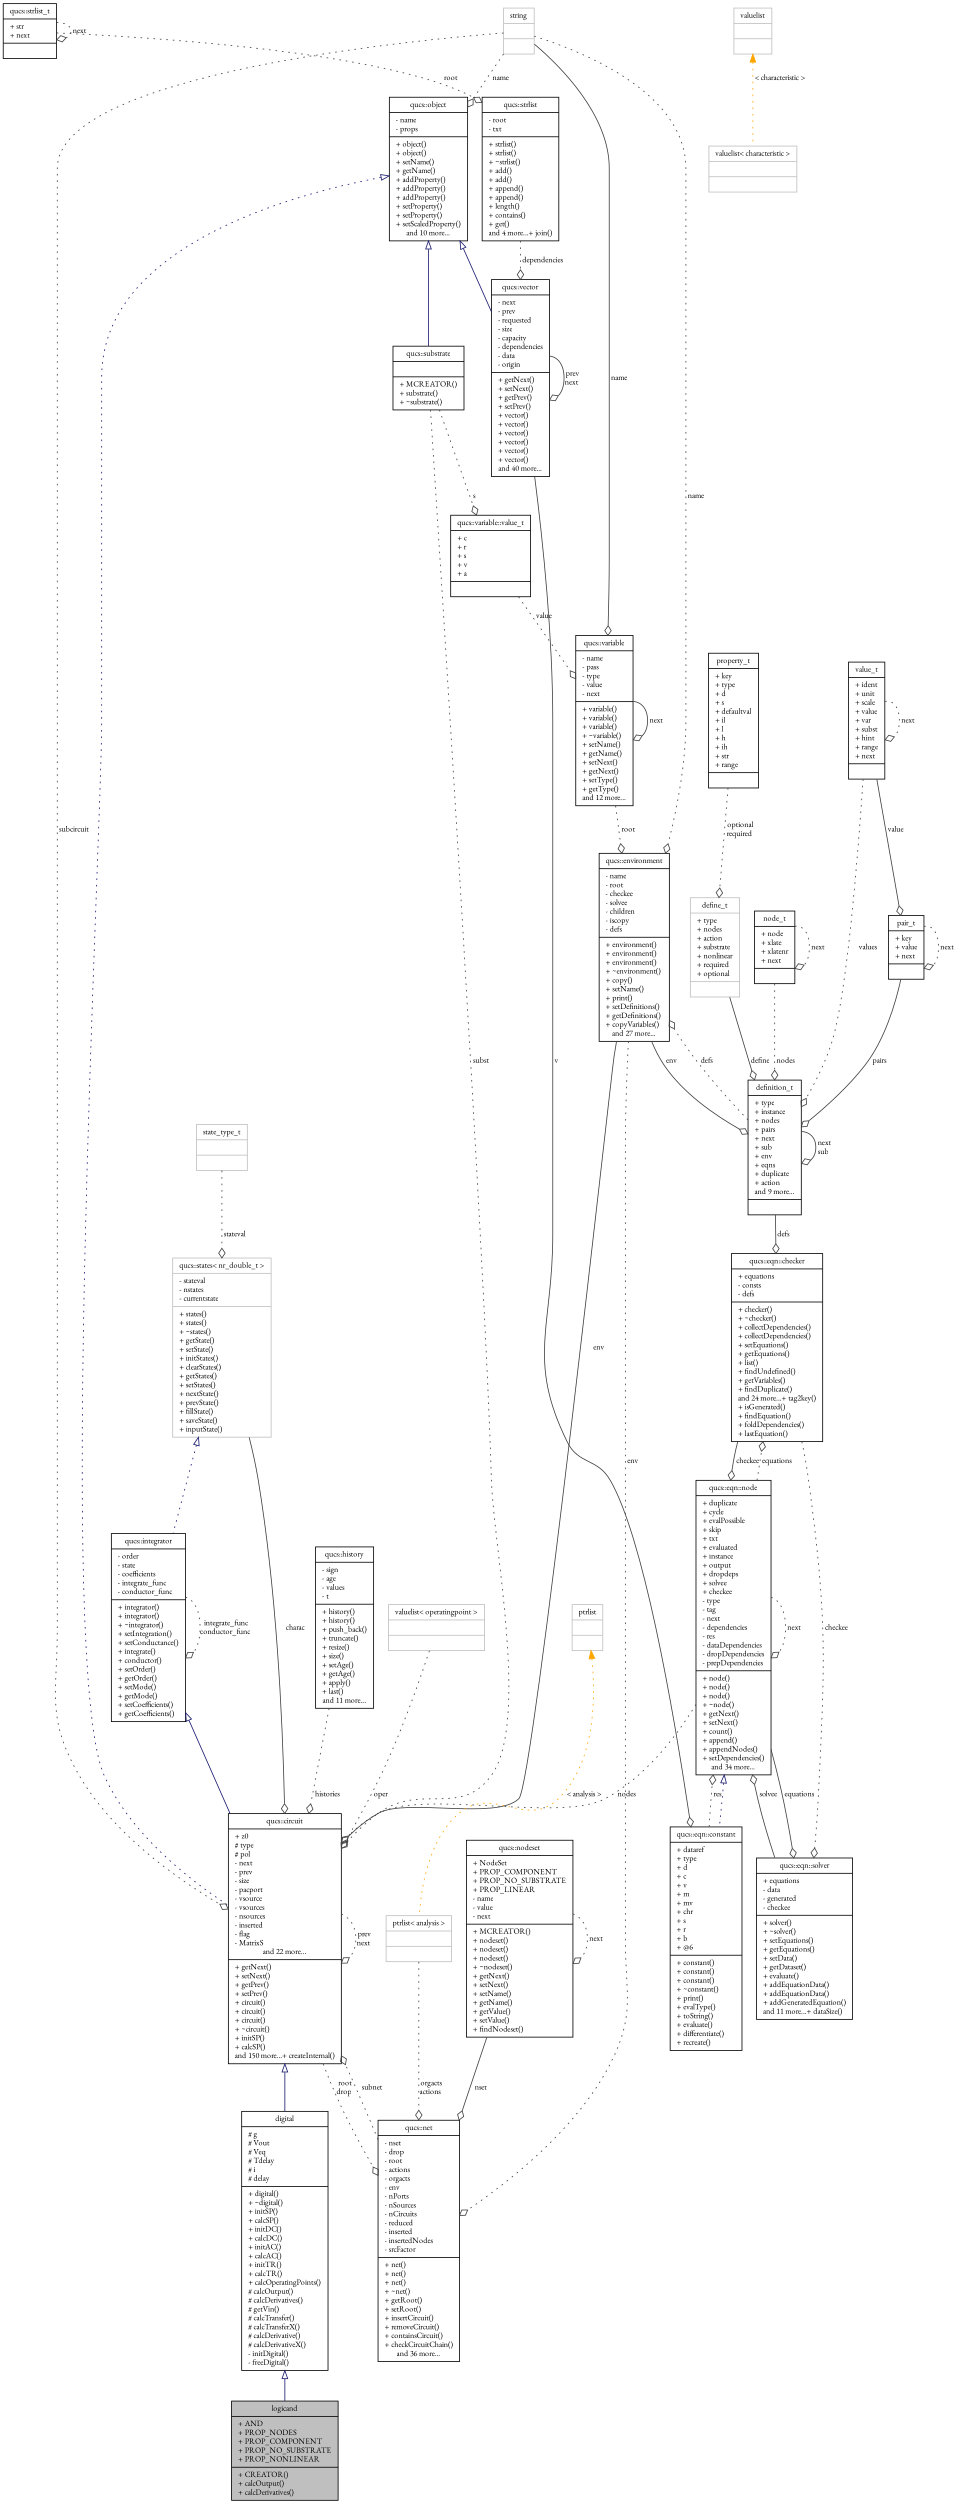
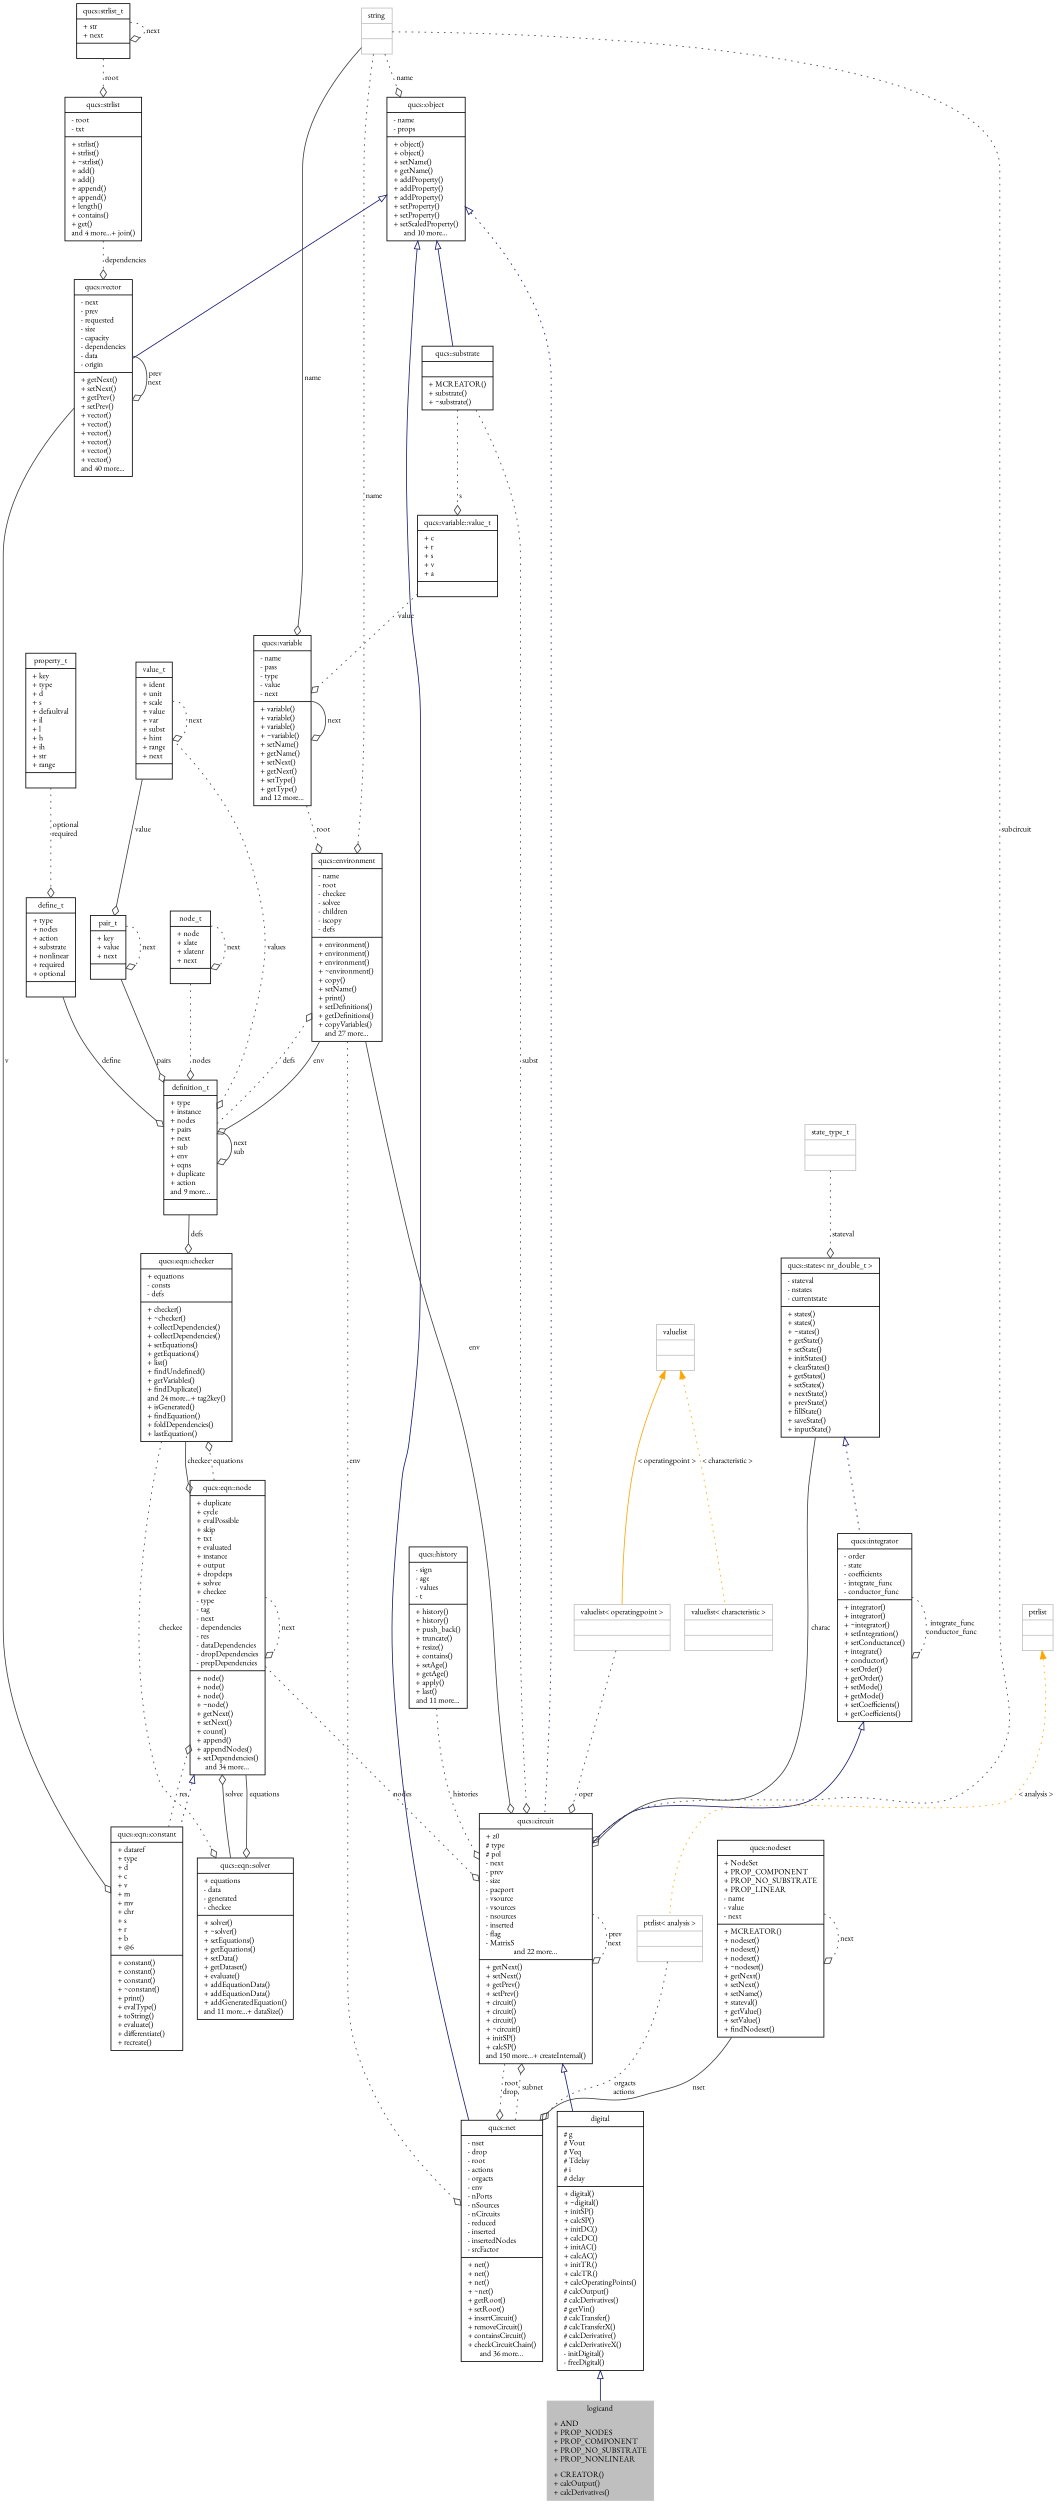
(715, 947) -> (51, 947)
none -> (420, 1188)
(222, 1348) -> (830, 1348)
none -> (630, 1489)
(333, 1656) -> (434, 1656)
(493, 2002) -> (741, 2002)
(285, 2451) -> (600, 2451)
